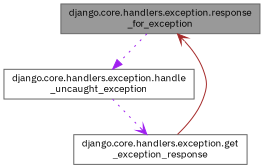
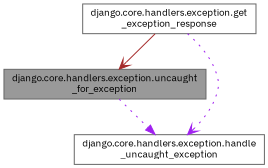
(160, 19) -> (105, 84)
(126, 113) -> (218, 79)
